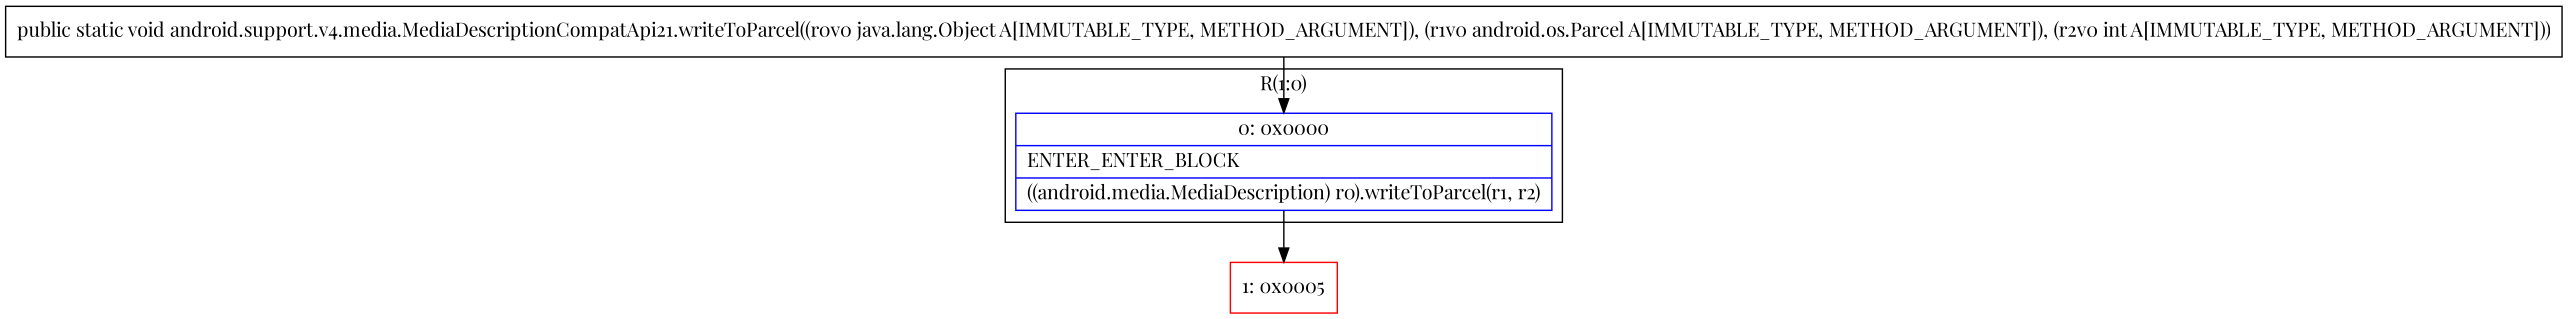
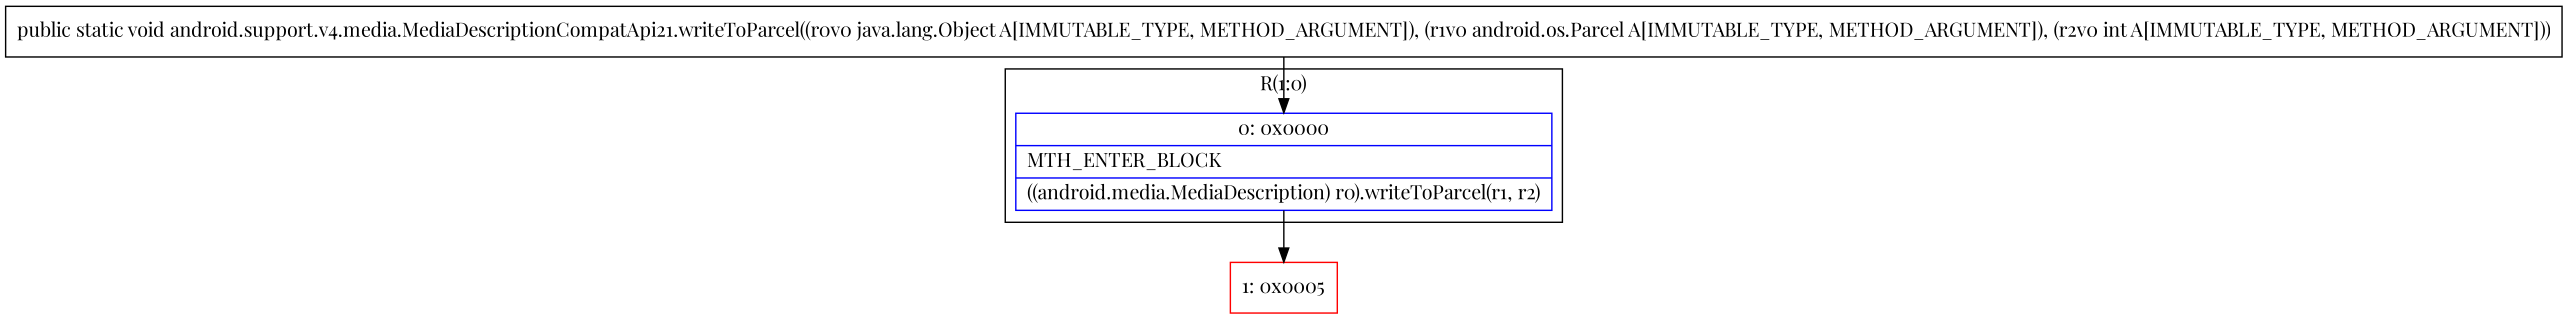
(1133, 161) -> (1125, 161)
